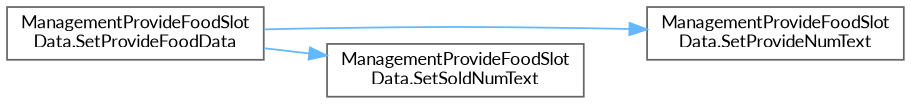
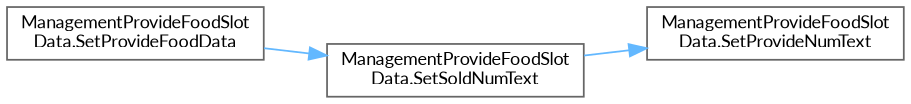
(446, 27) -> (607, 53)
